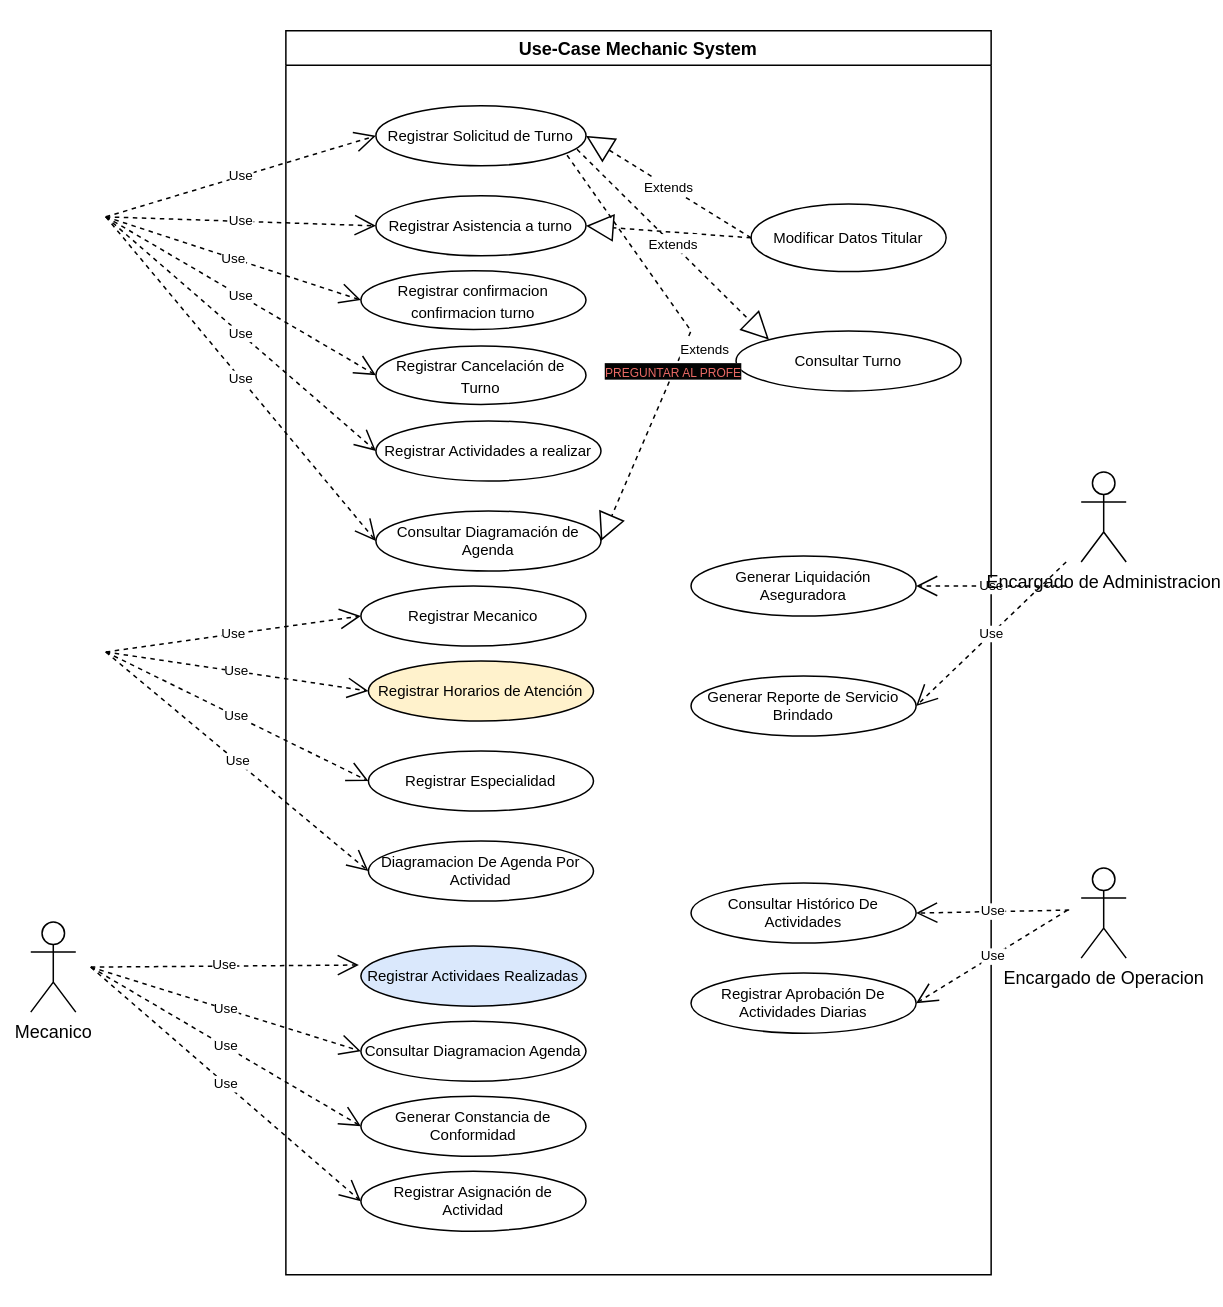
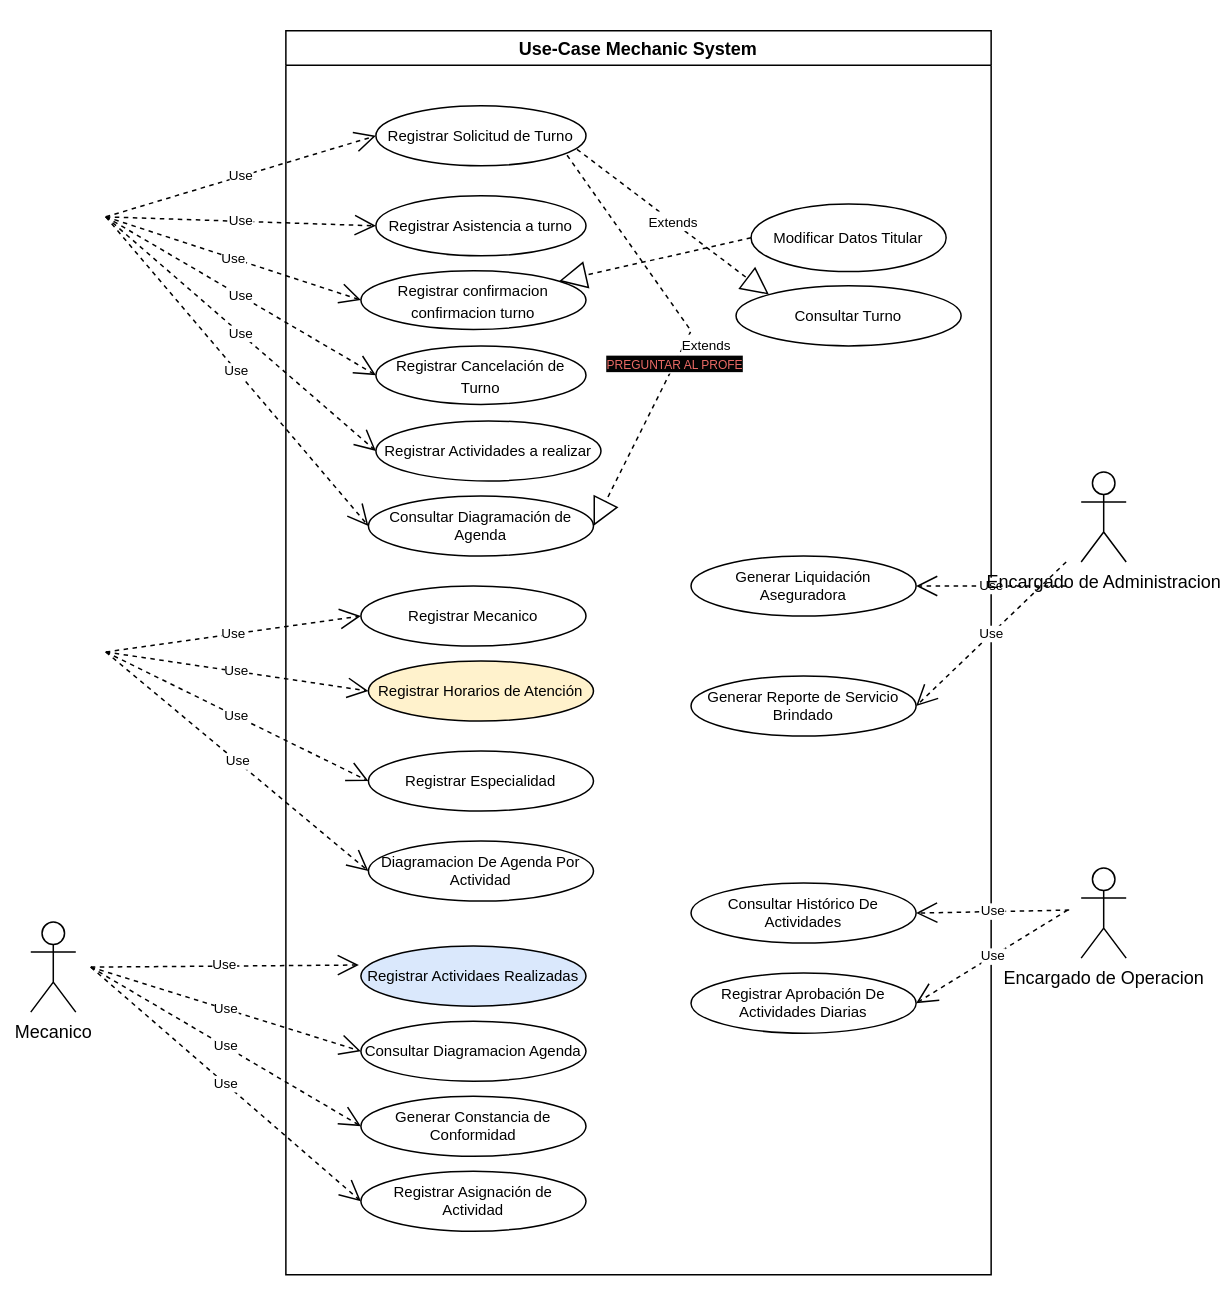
(705, 210) -> none
(648, 230) -> (669, 256)
(848, 361) -> (848, 316)
(488, 541) -> (481, 526)
